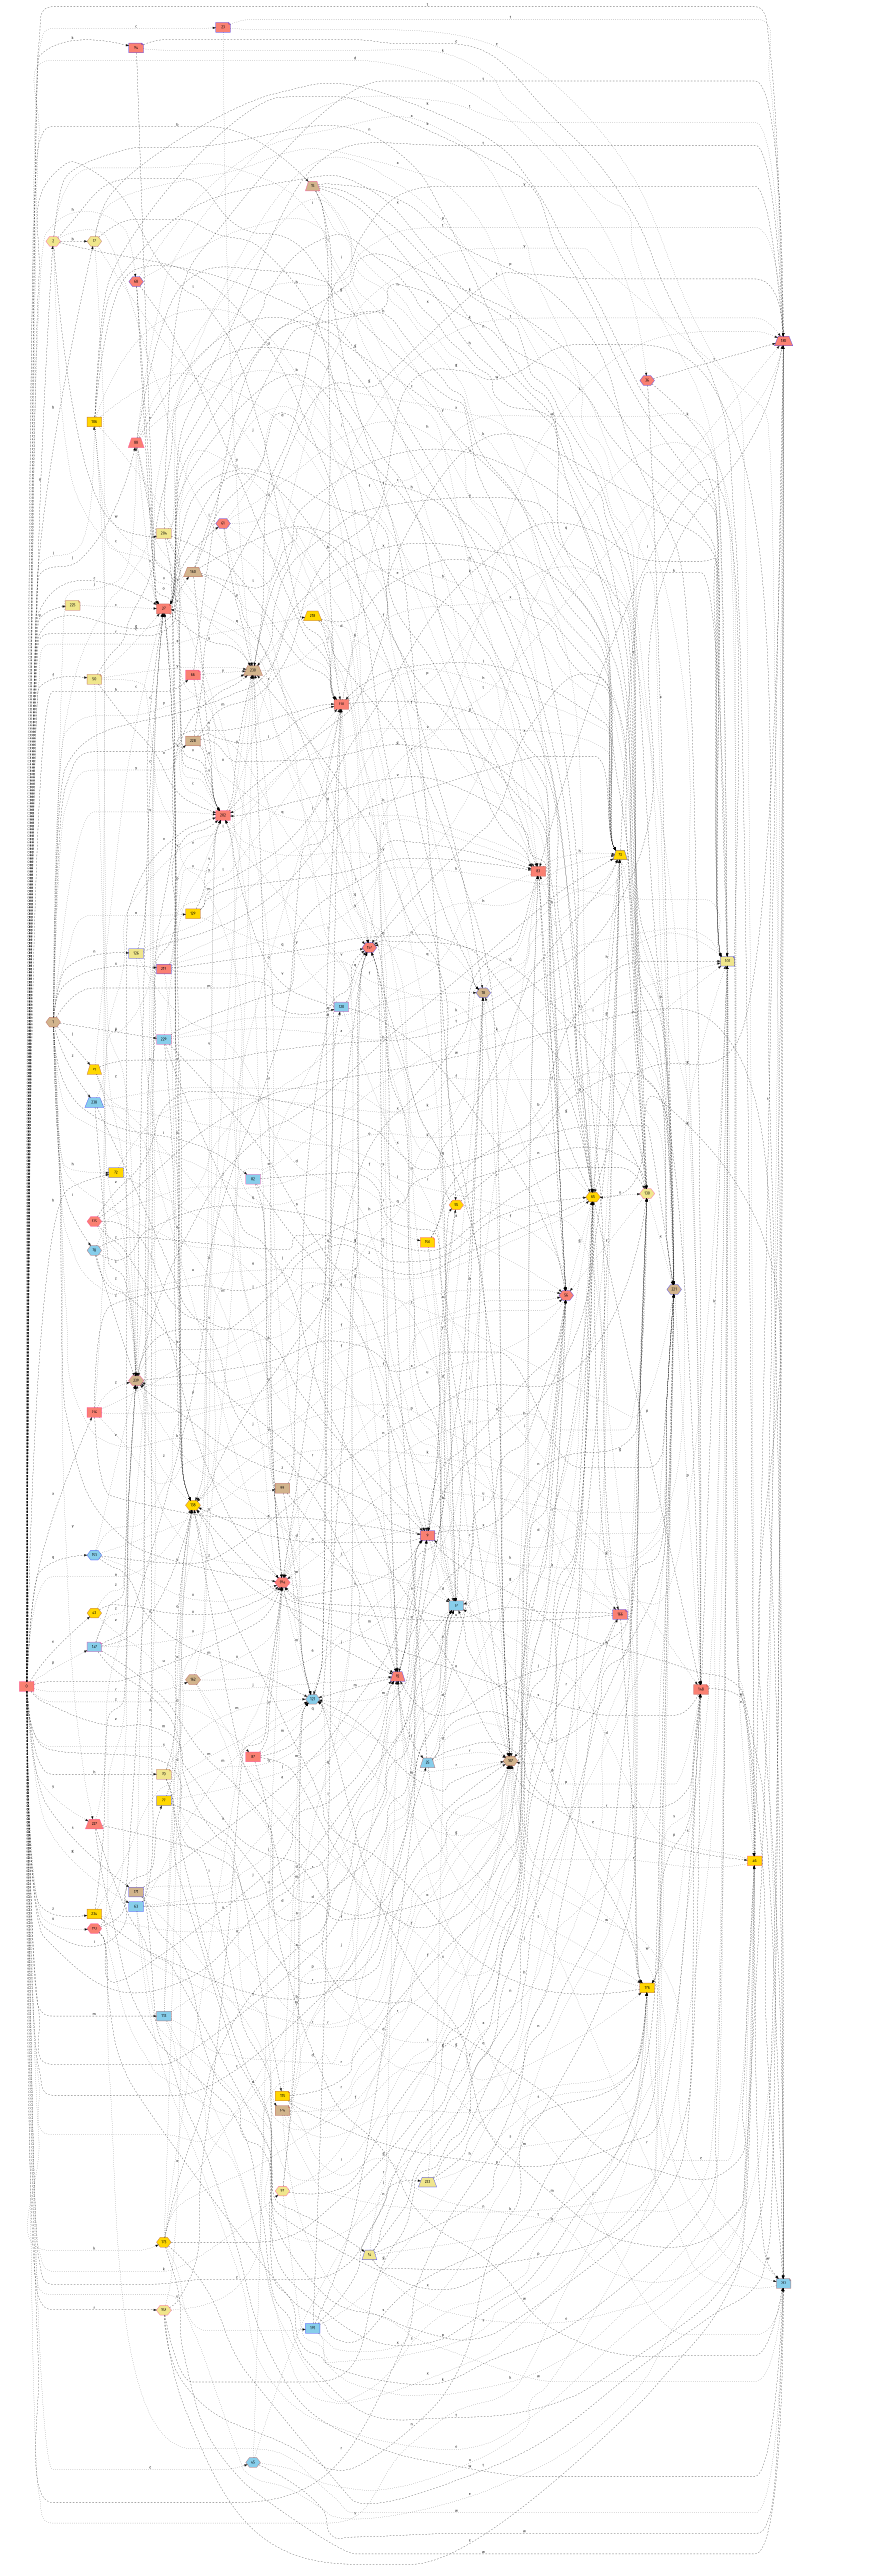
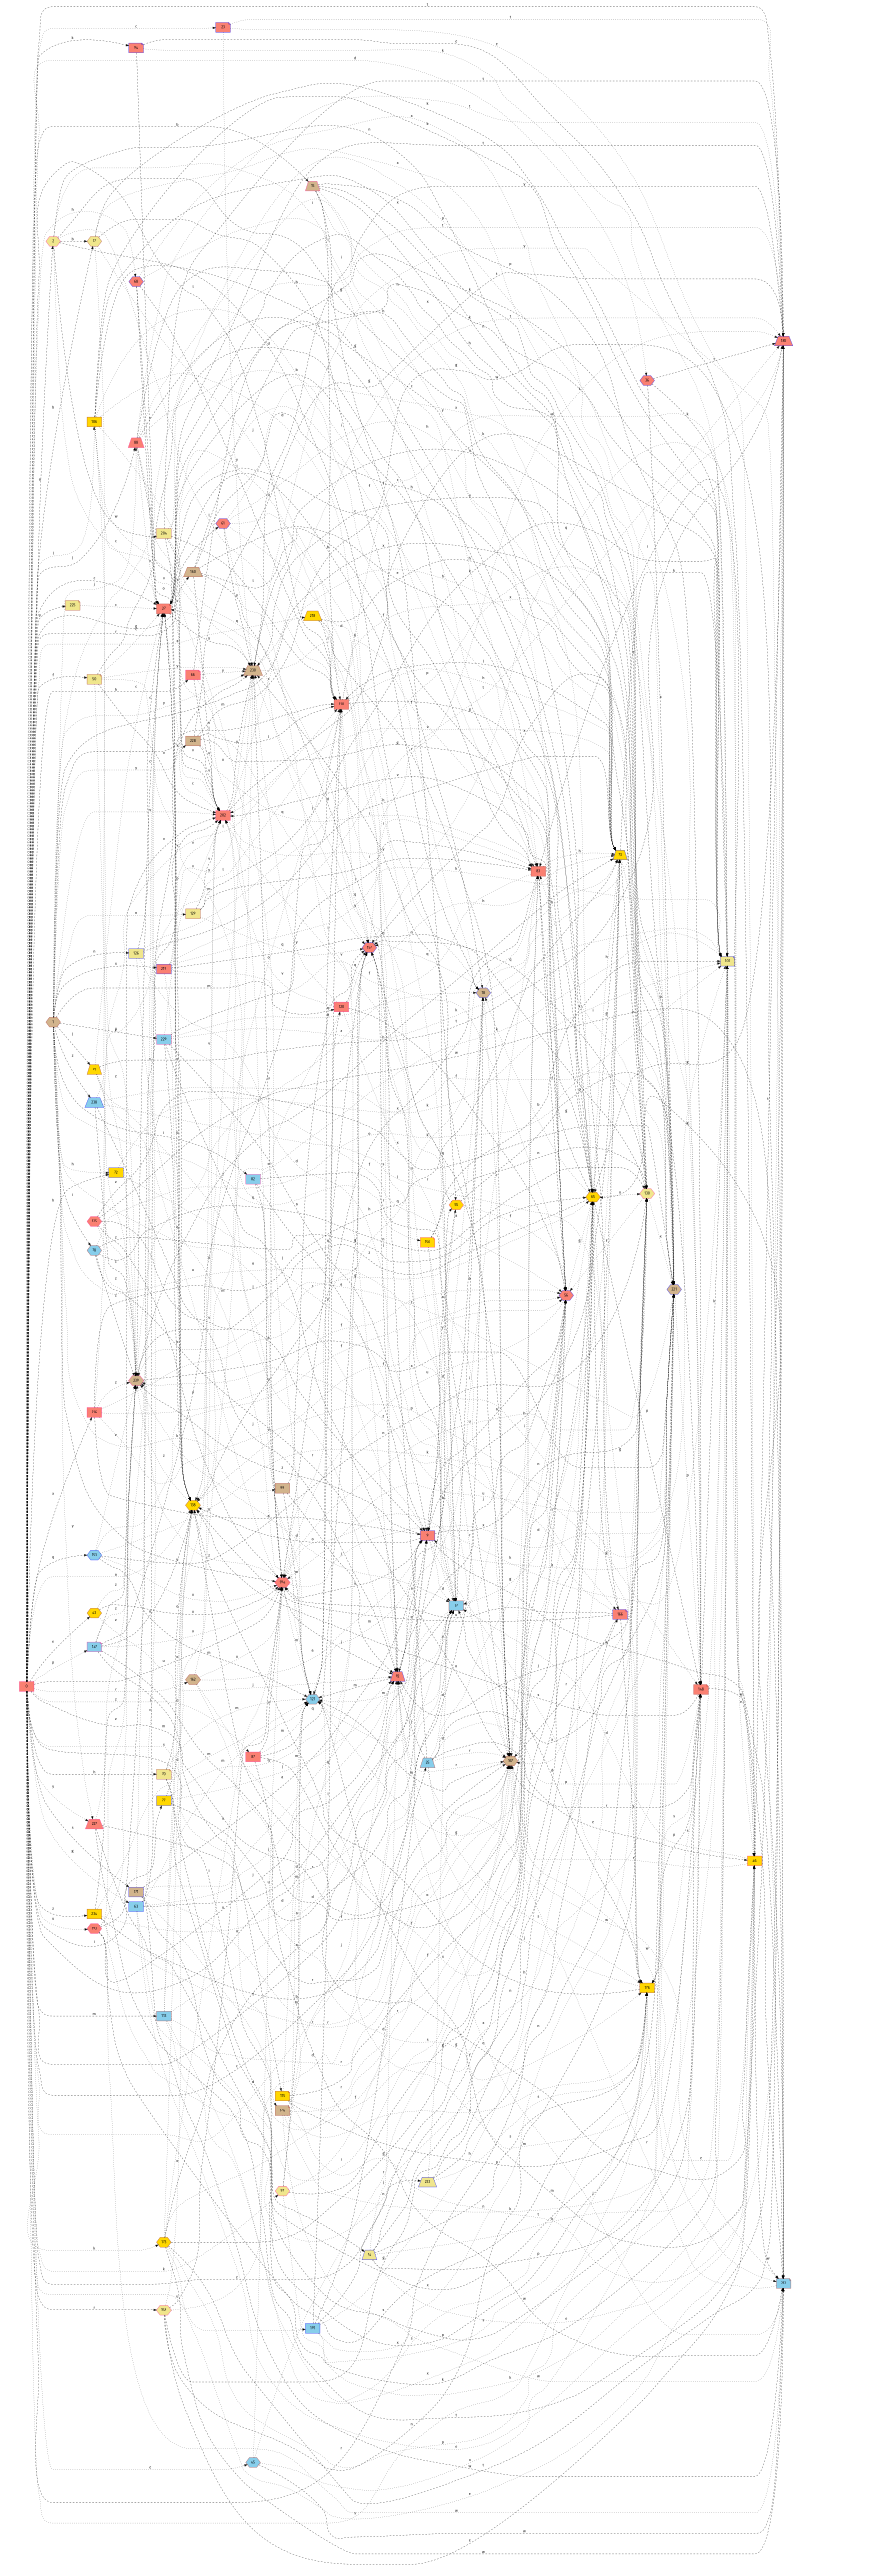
(193, 914) -> (193, 914)
(255, 934) -> (255, 934)
(341, 1007) -> (341, 1007)
(404, 1720) -> (406, 1711)
(353, 1946) -> (585, 2287)
